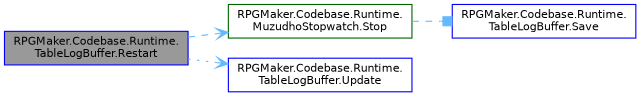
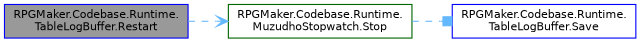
(320, 75) -> none
